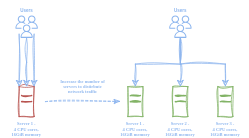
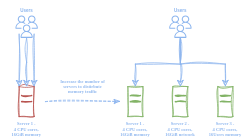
(83, 81) -> (83, 81)
(180, 124) -> (180, 124)
(225, 124) -> (225, 124)
